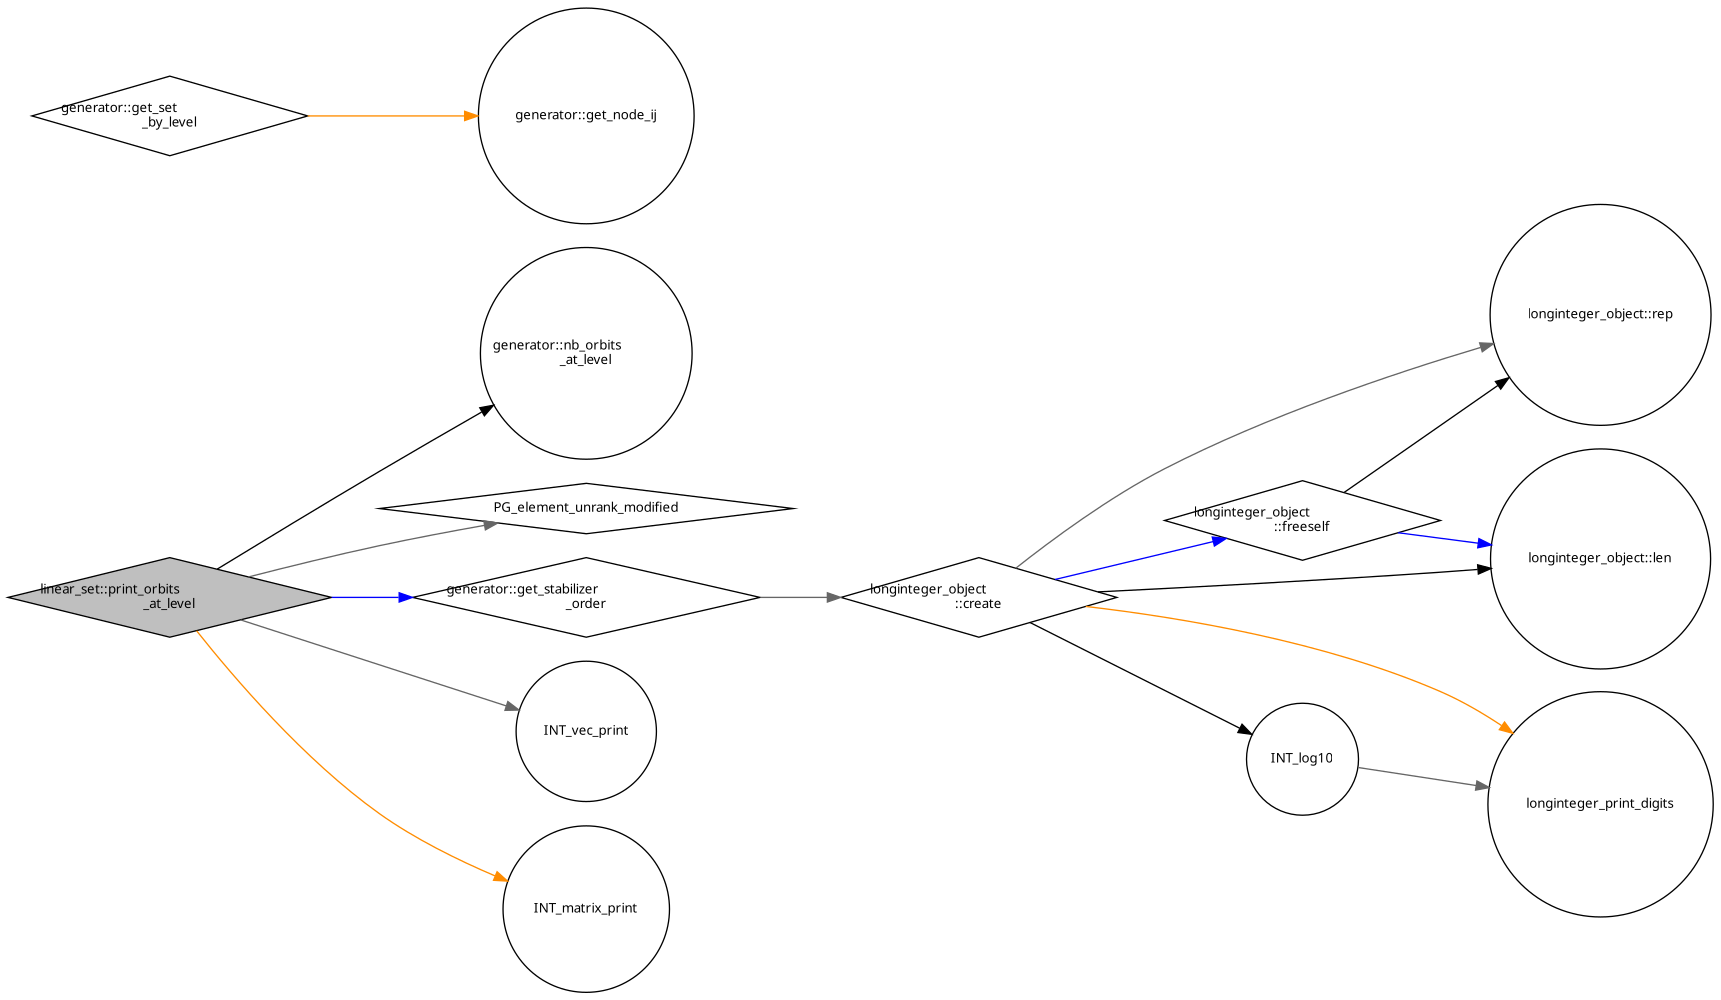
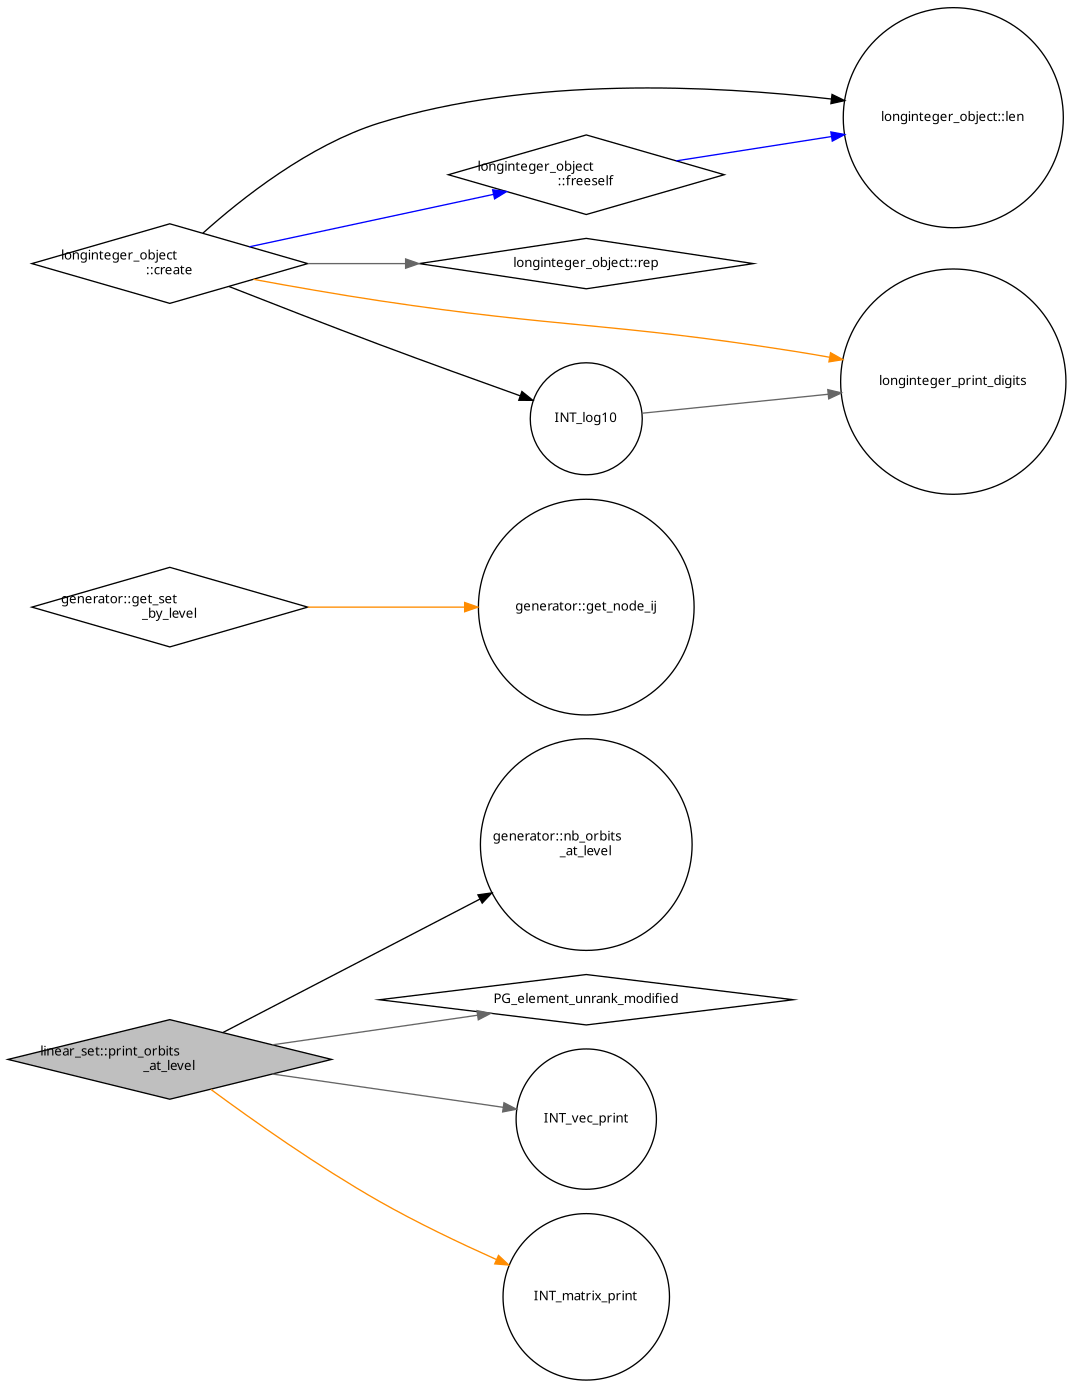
(1601, 315) -> (586, 264)
(1421, 439) -> none
(586, 597) -> none
